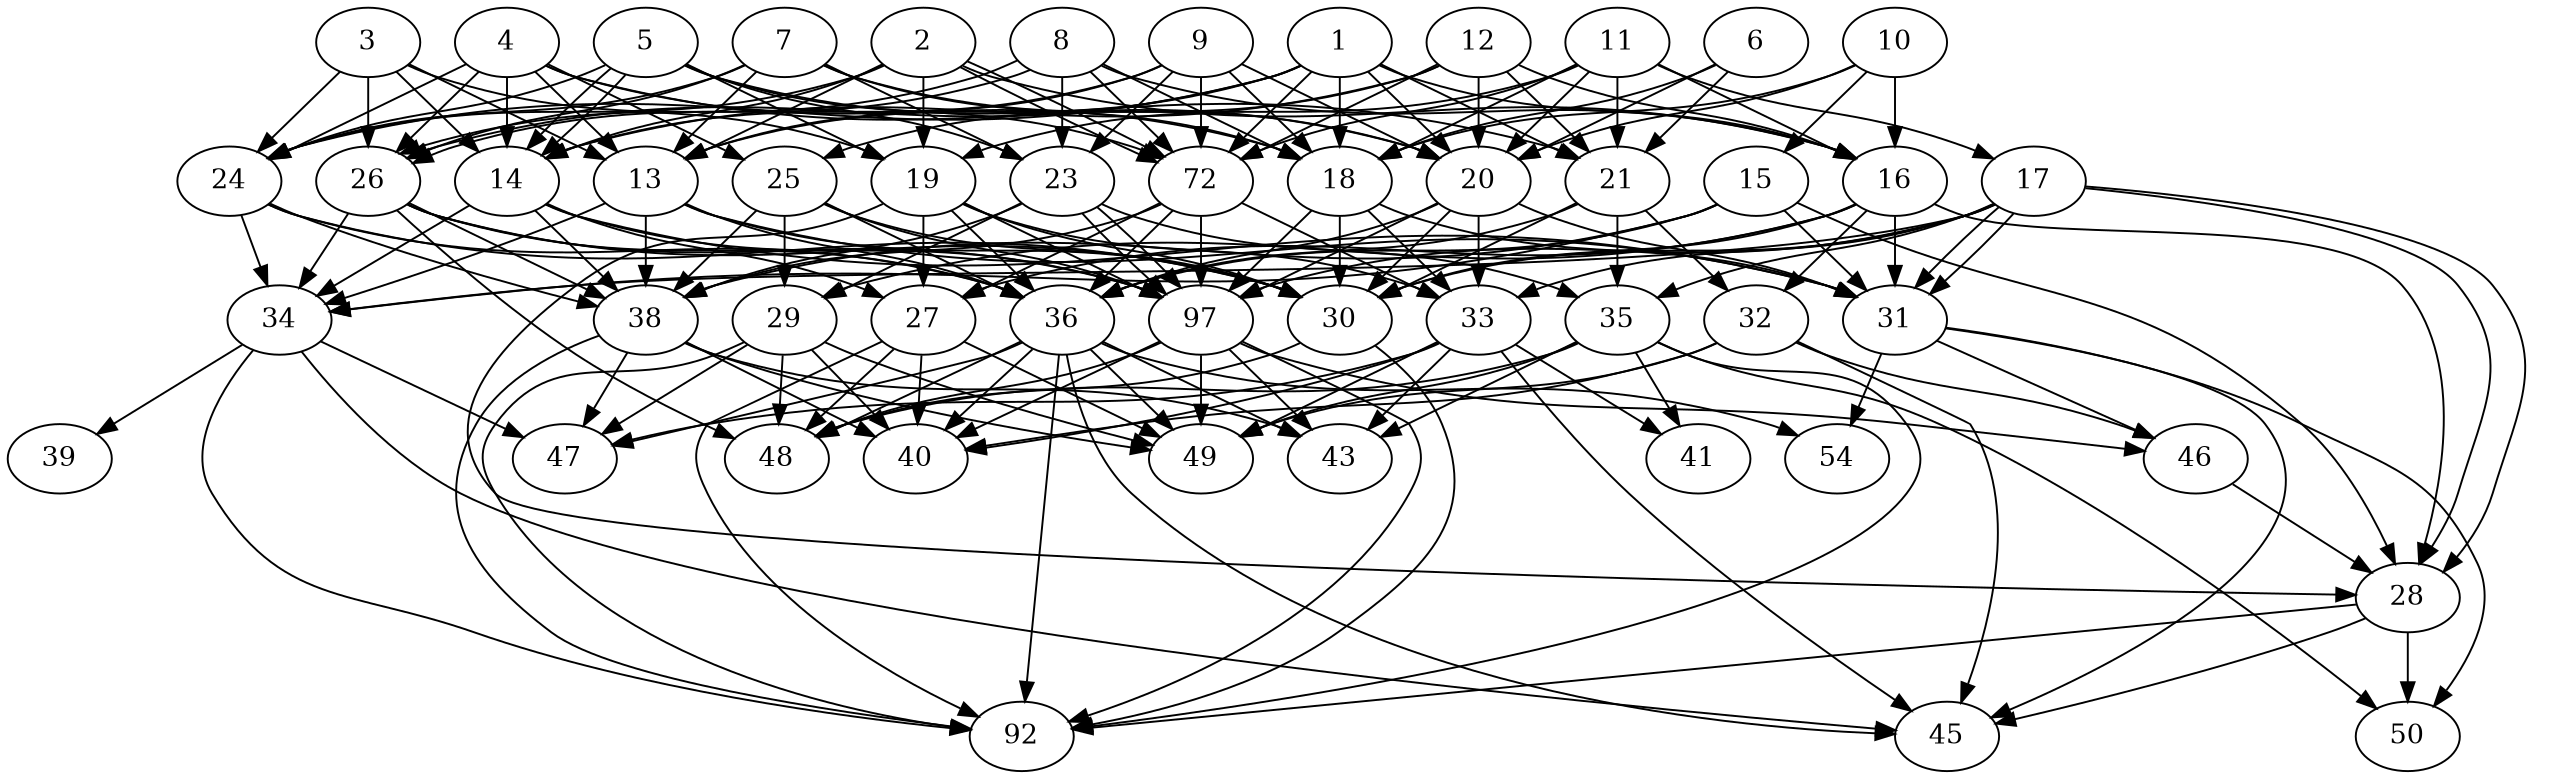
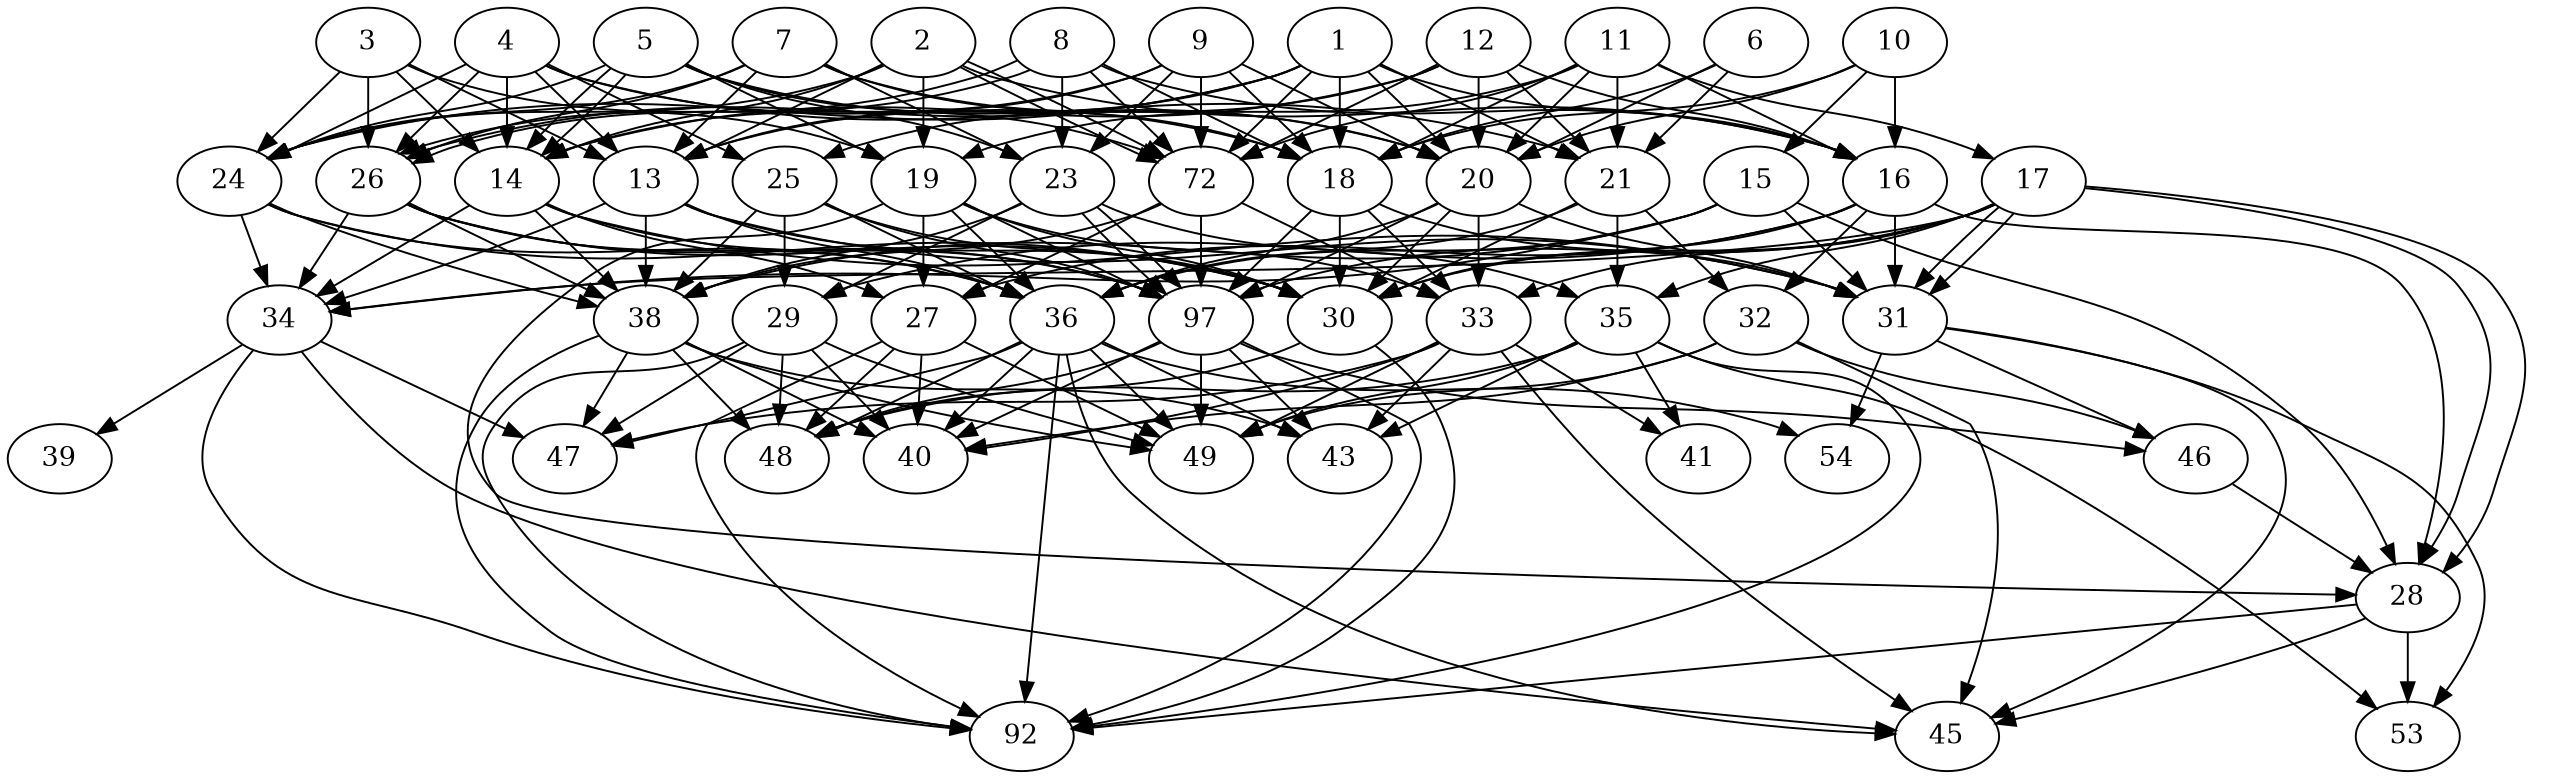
(1139, 244) -> none
(547, 334) -> (706, 384)
(2408, 736) -> (2408, 736)
